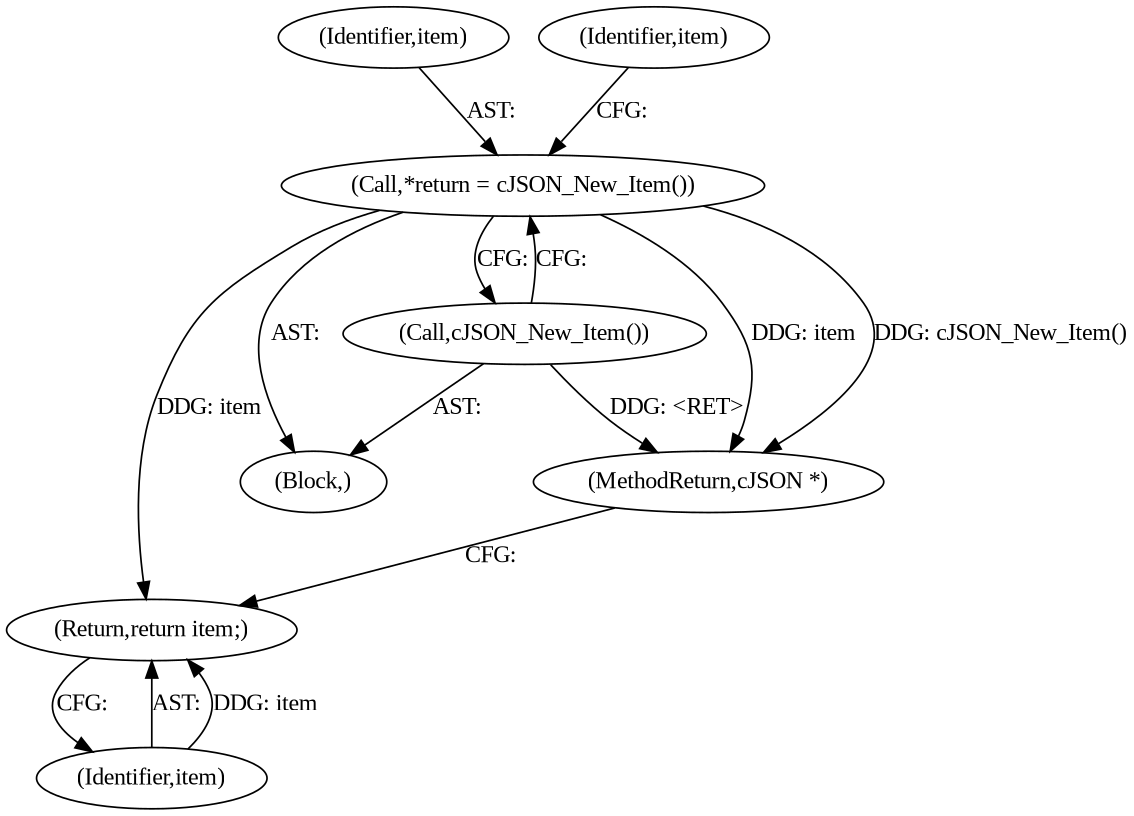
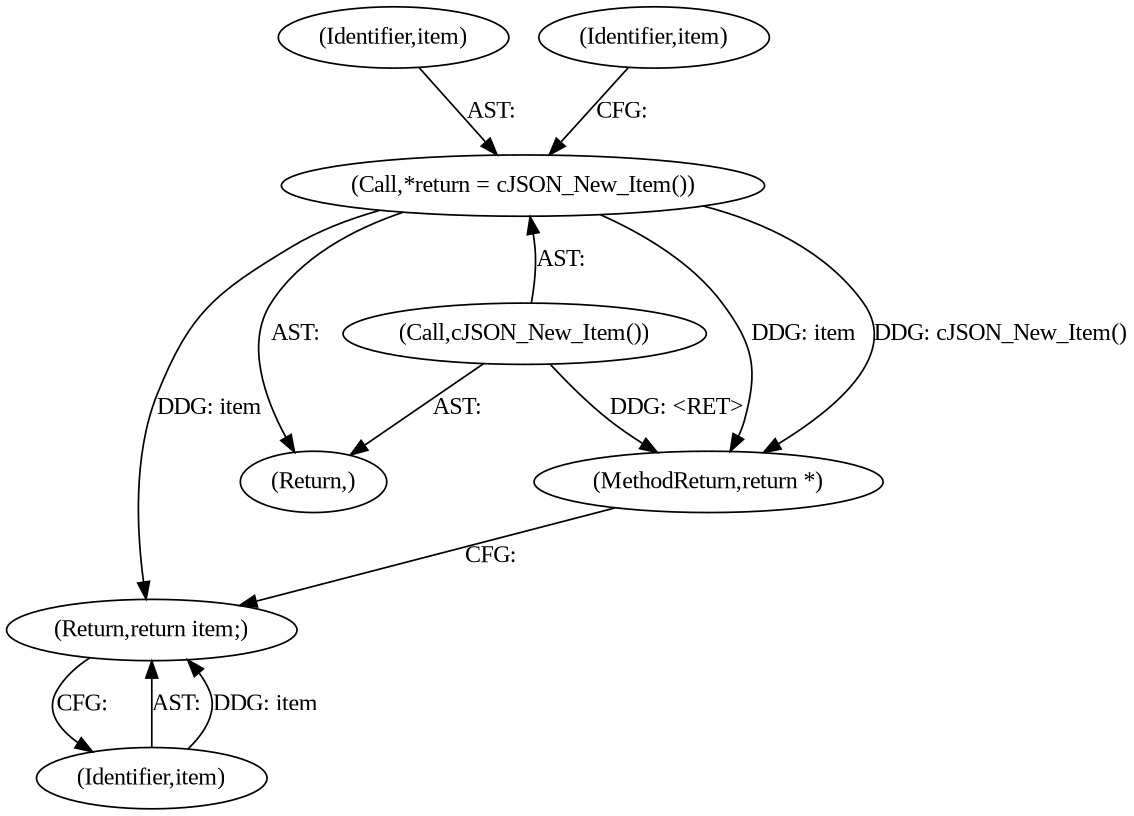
(476, 251) -> none
(565, 260) -> (565, 260)
(314, 482) -> (314, 482)
(709, 482) -> (709, 482)
